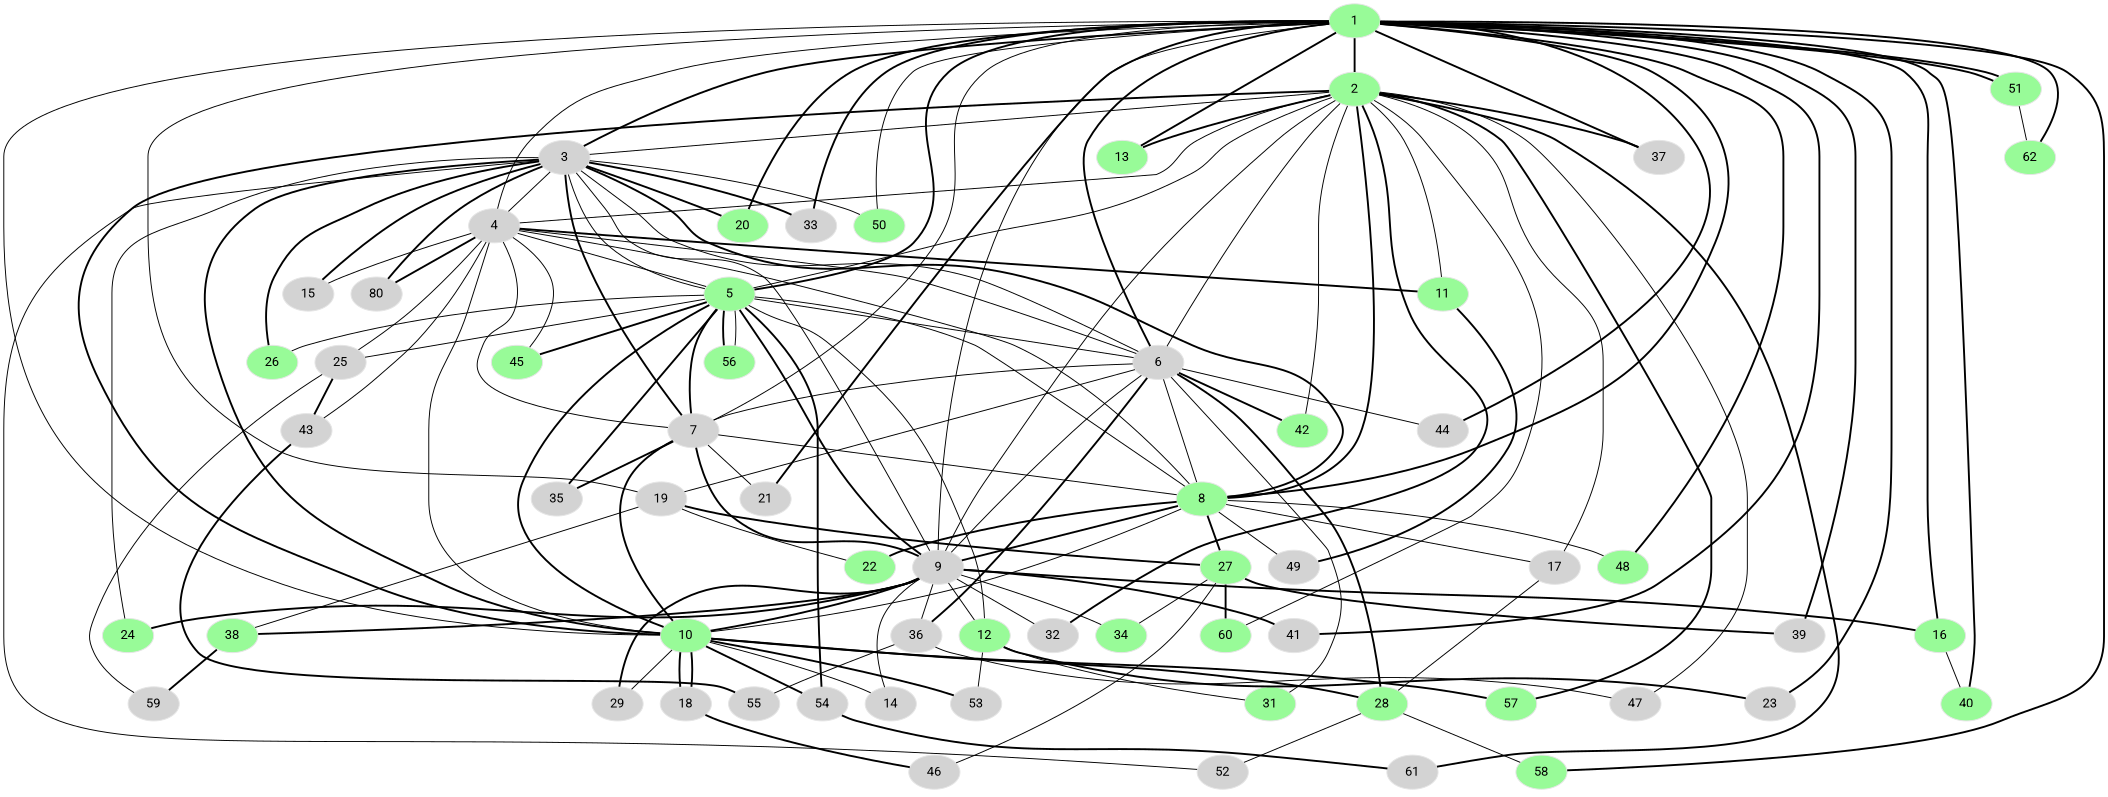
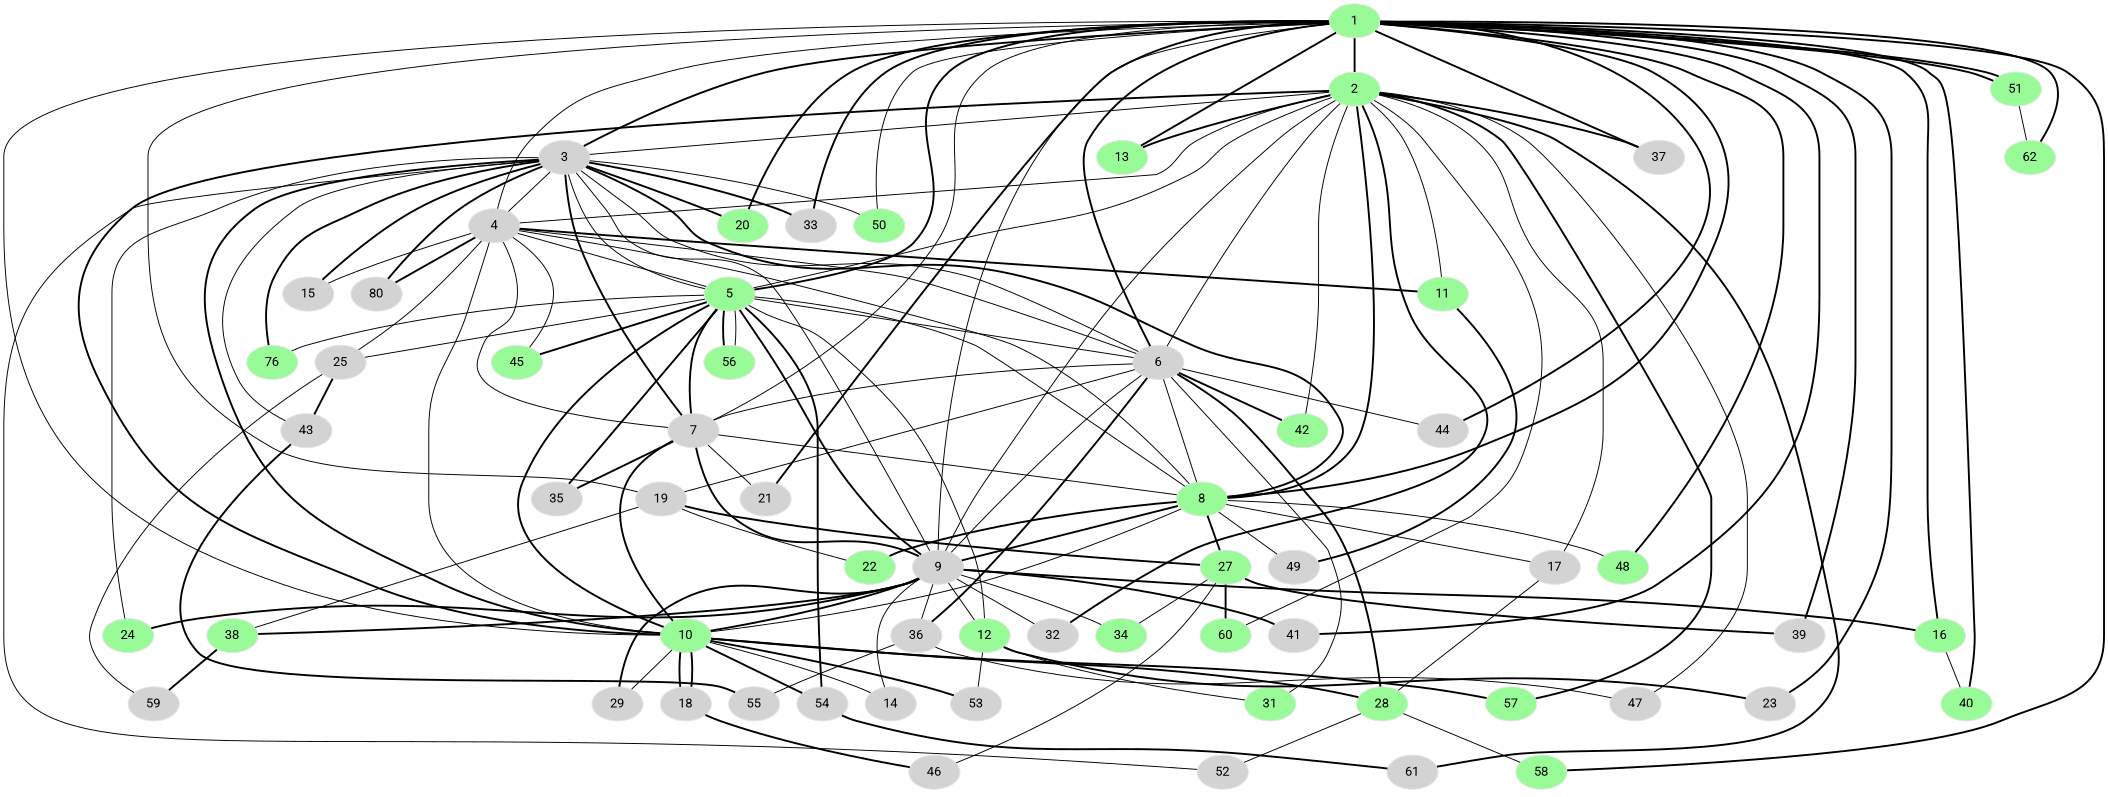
(417, 341) -> (291, 213)
(272, 362) -> (272, 362)
